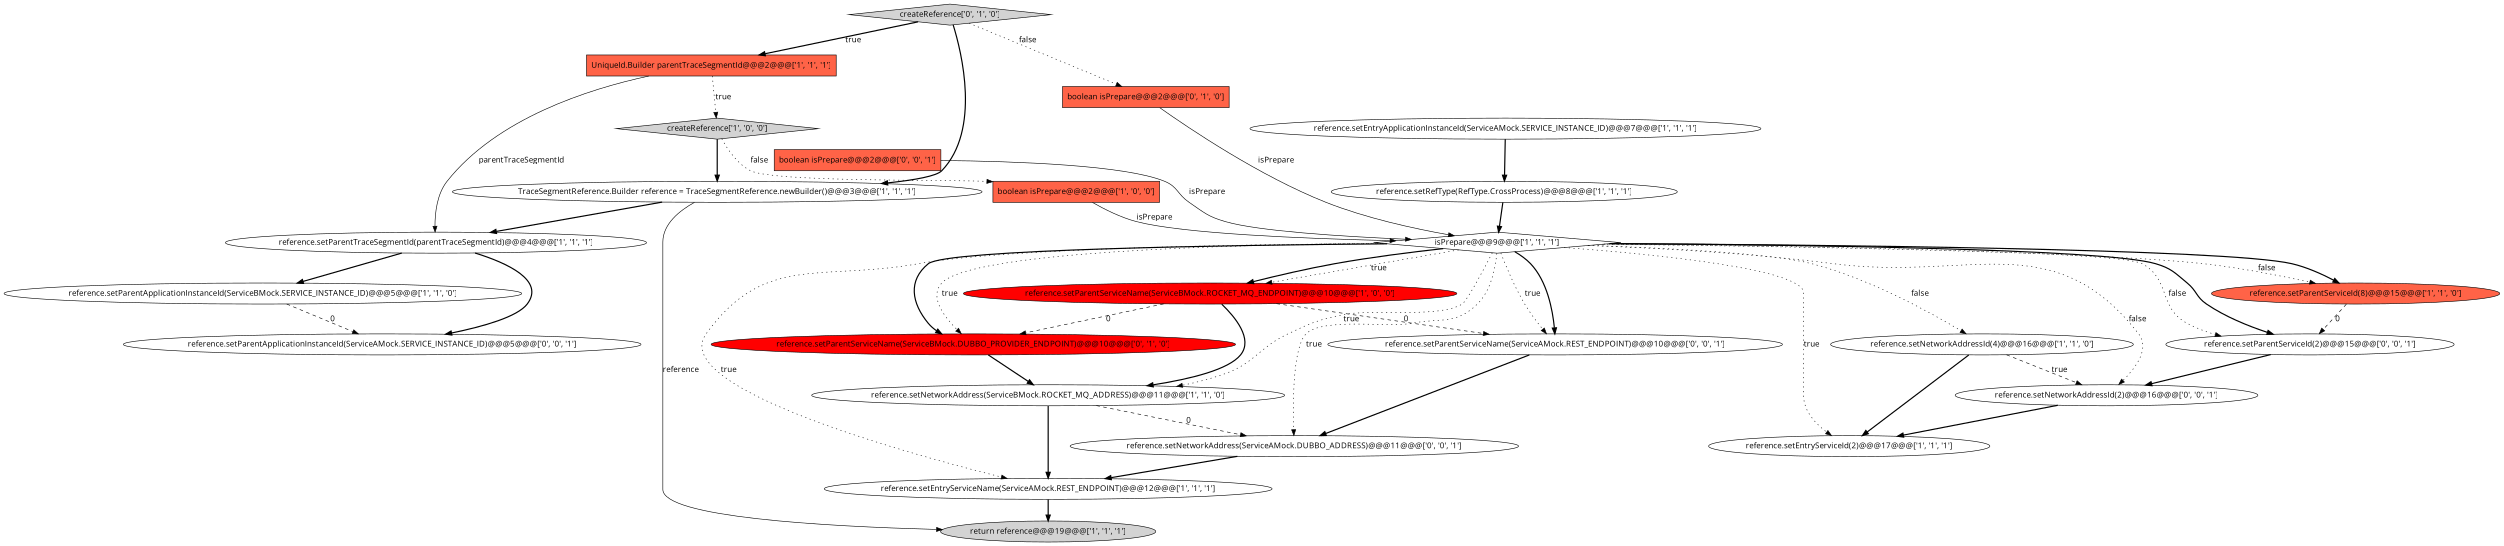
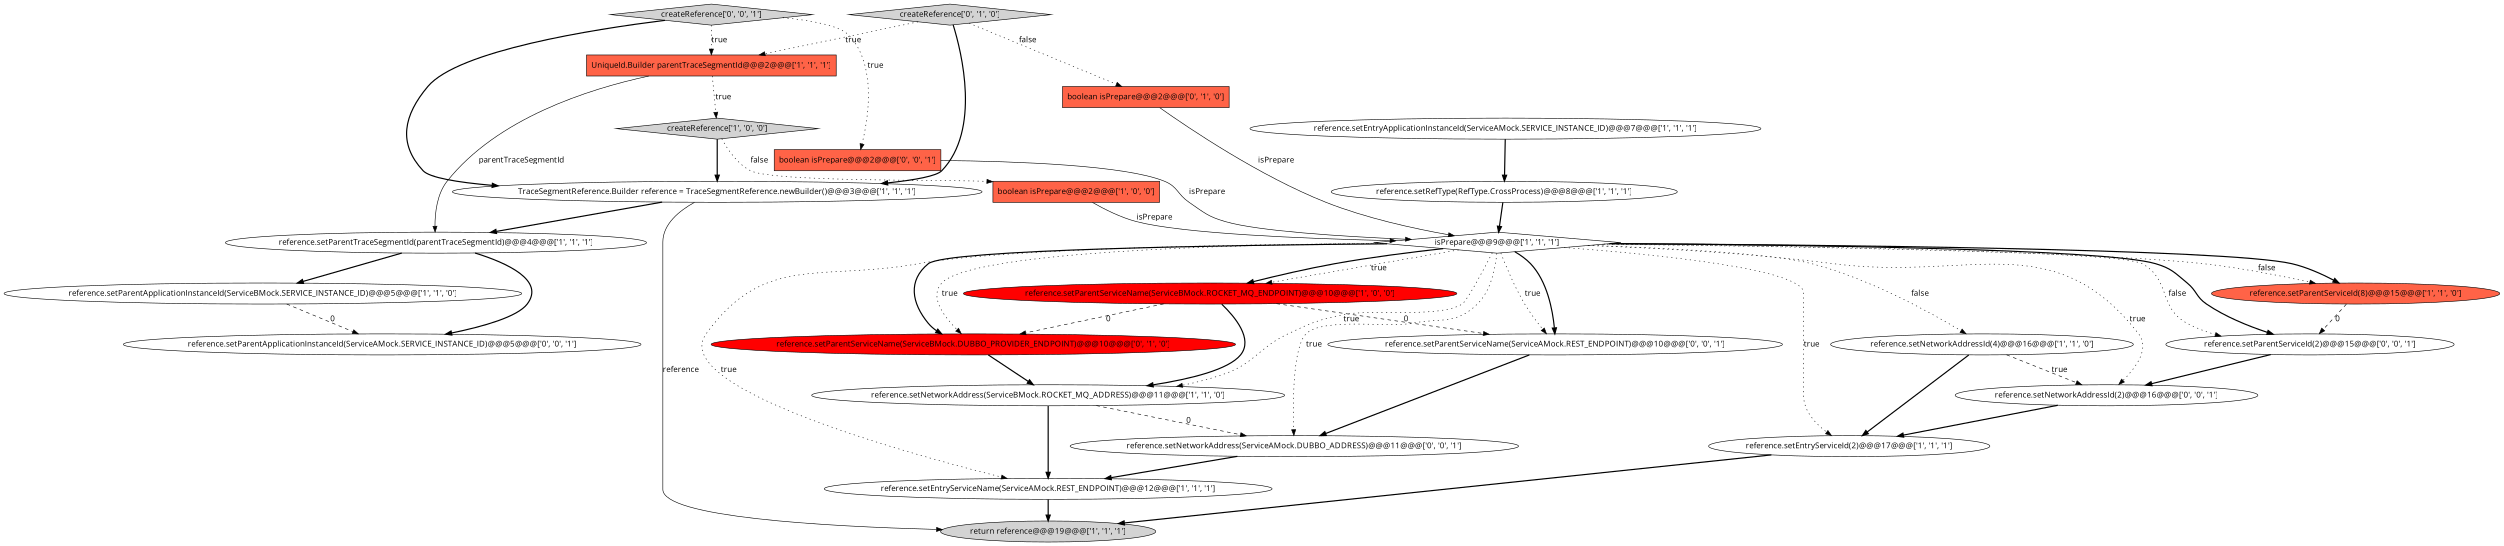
none -> (711, 15)
(842, 38) -> (842, 38)
(2138, 319) -> (2138, 319)
none -> (1448, 489)
